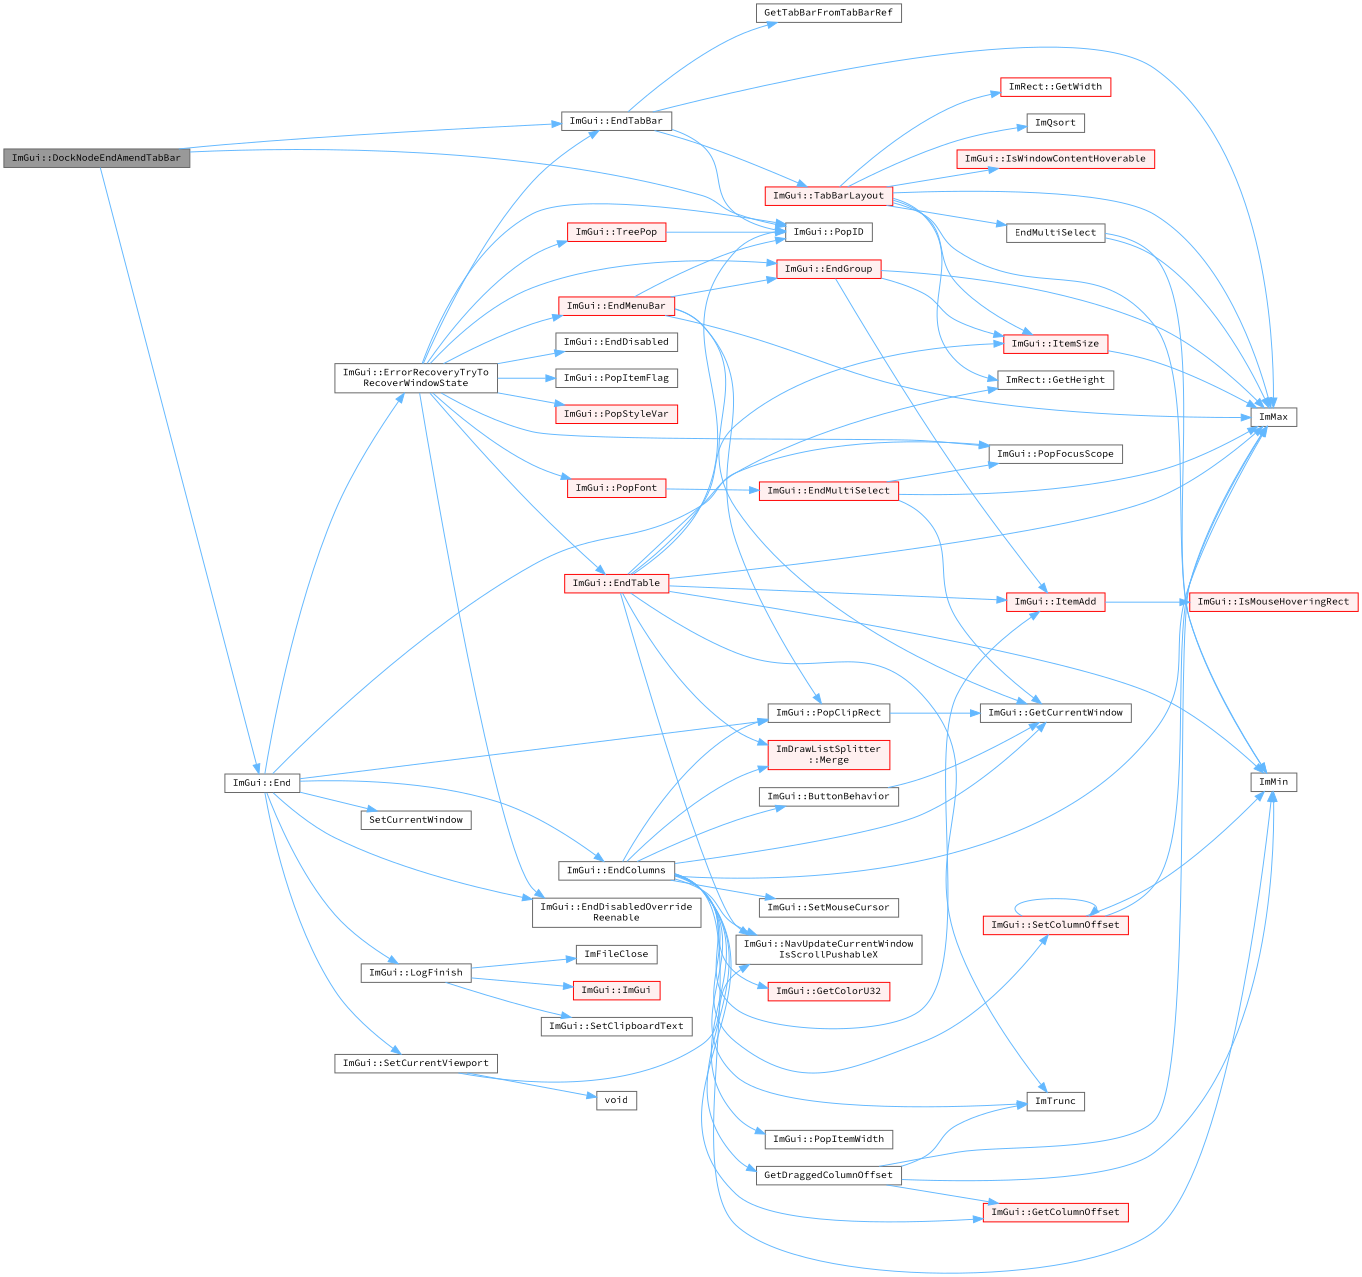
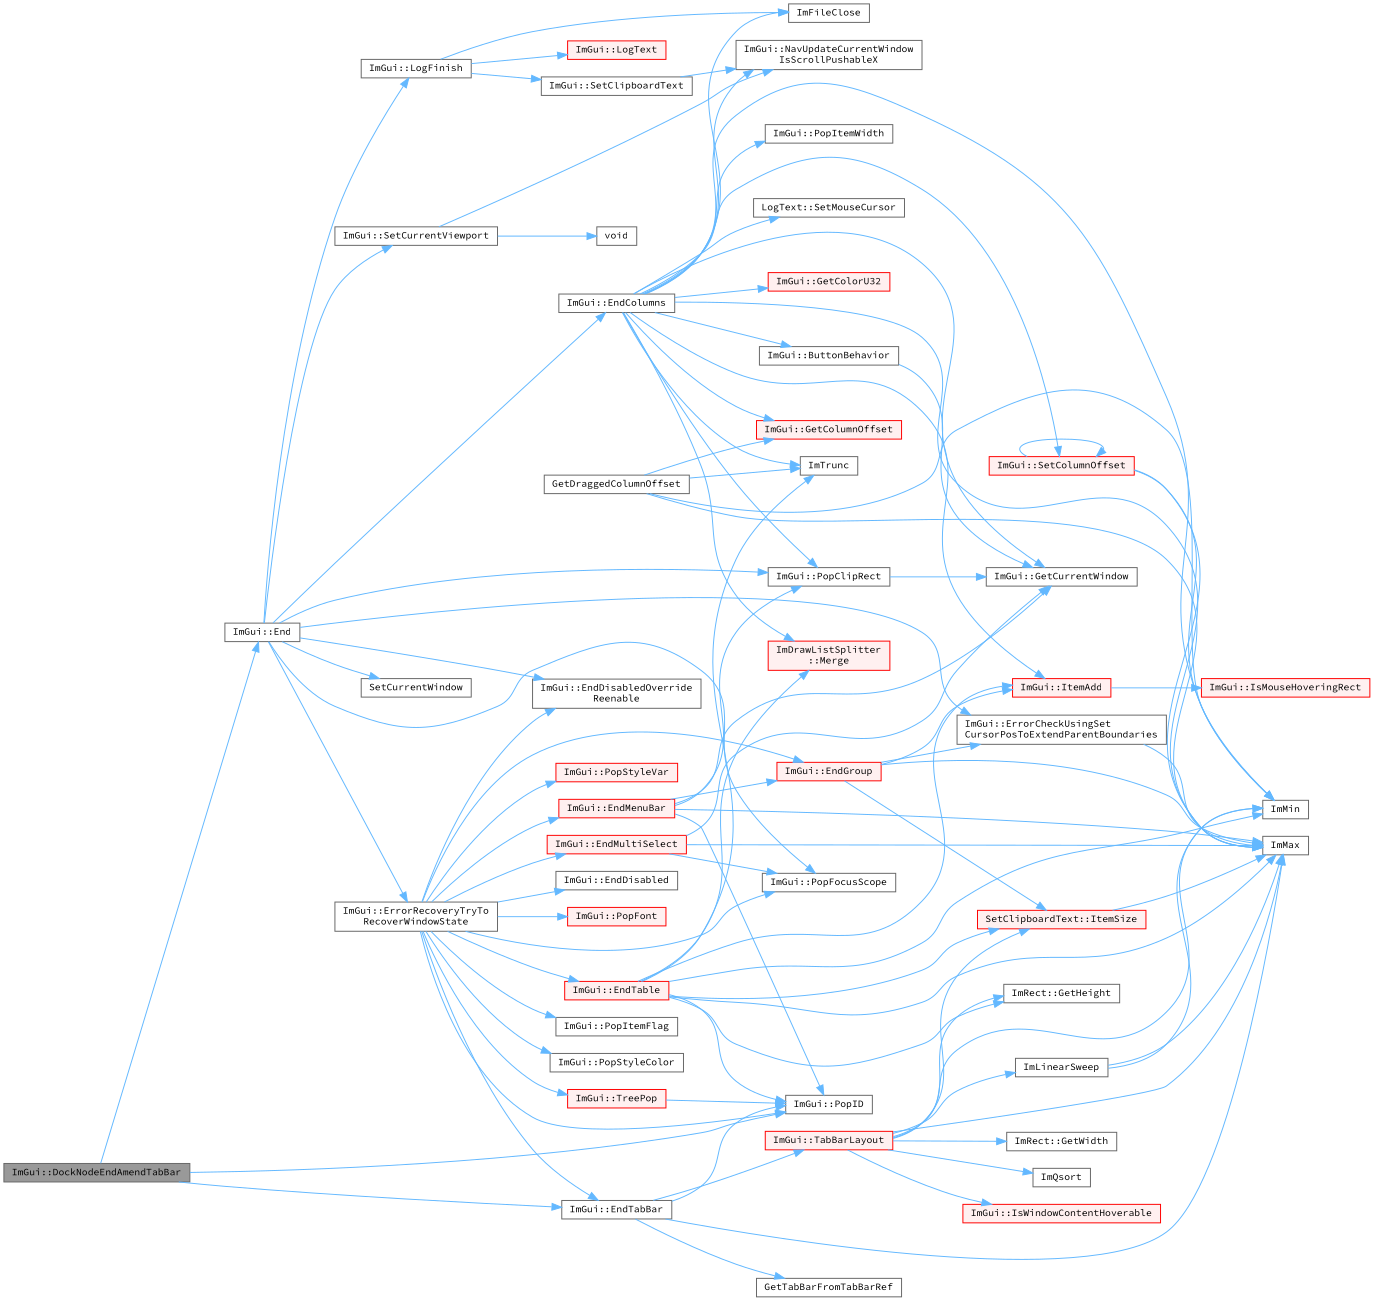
(1056, 87) -> (1062, 1142)
(1056, 233) -> (1062, 1068)
(1056, 344) -> (1062, 920)
(699, 489) -> (499, 876)
none -> (1062, 730)
(672, 765) -> (703, 74)
(829, 908) -> (829, 208)
(617, 991) -> (617, 50)
(720, 1016) -> (710, 117)
none -> (617, 1063)
